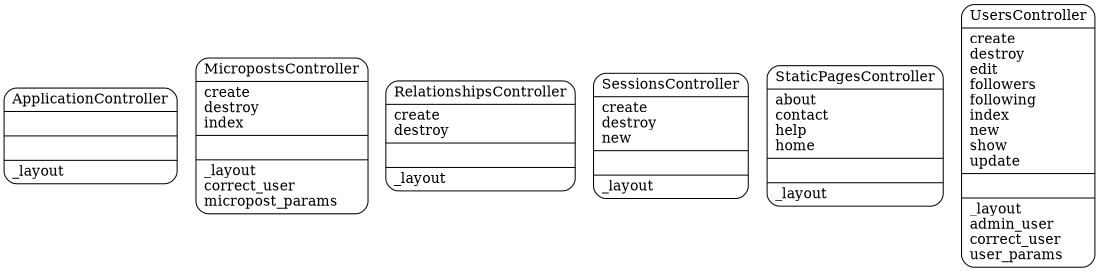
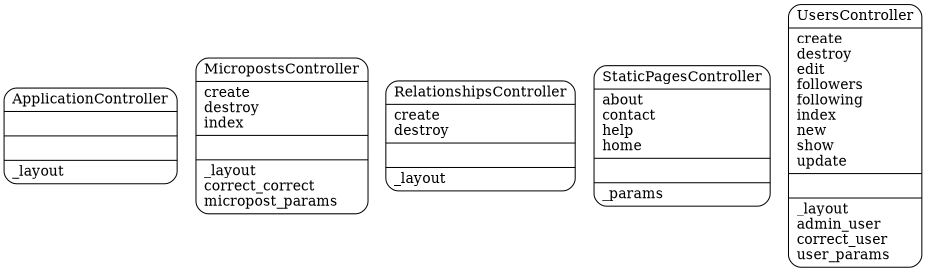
(671, 136) -> none
(250, 186) -> (260, 186)
(802, 194) -> (633, 194)
